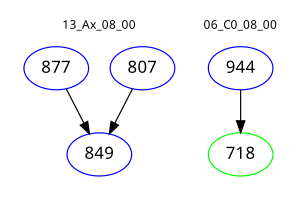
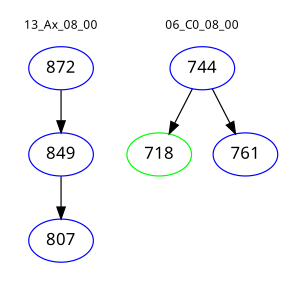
(56, 68) -> (61, 68)
(241, 68) -> (202, 68)
(124, 106) -> (61, 192)
none -> (245, 154)
